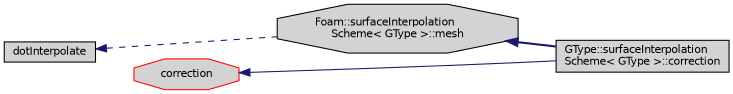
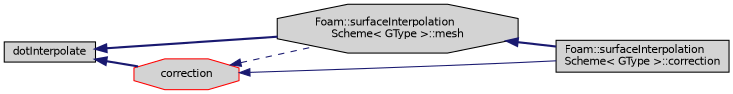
(192, 42) -> (192, 42)
none -> (278, 55)
(643, 56) -> (643, 56)
none -> (122, 64)
